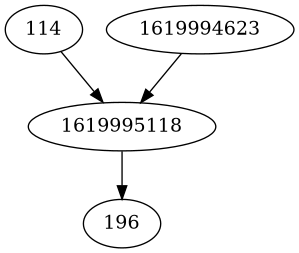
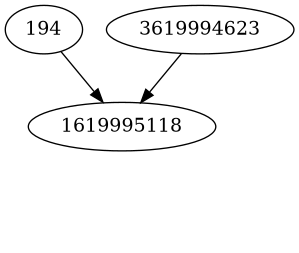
(44, 30) -> (44, 30)
(200, 30) -> (200, 30)
(122, 224) -> none
